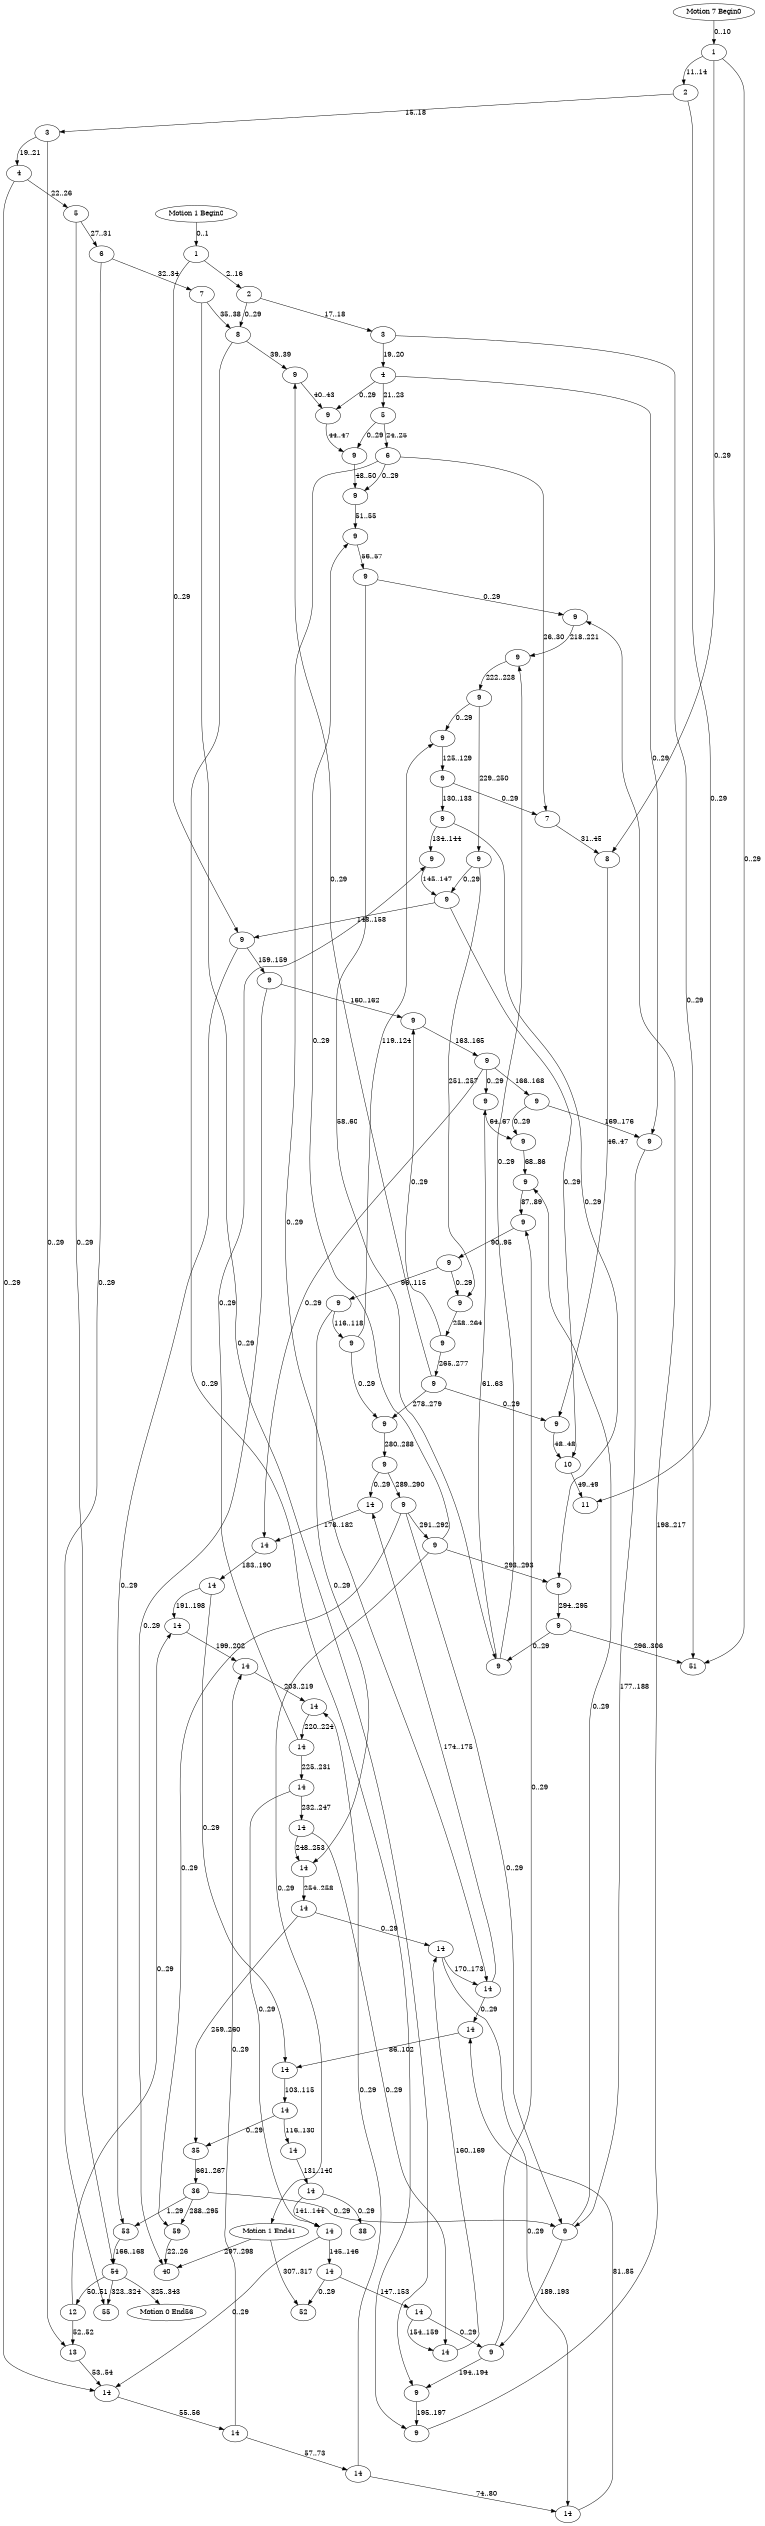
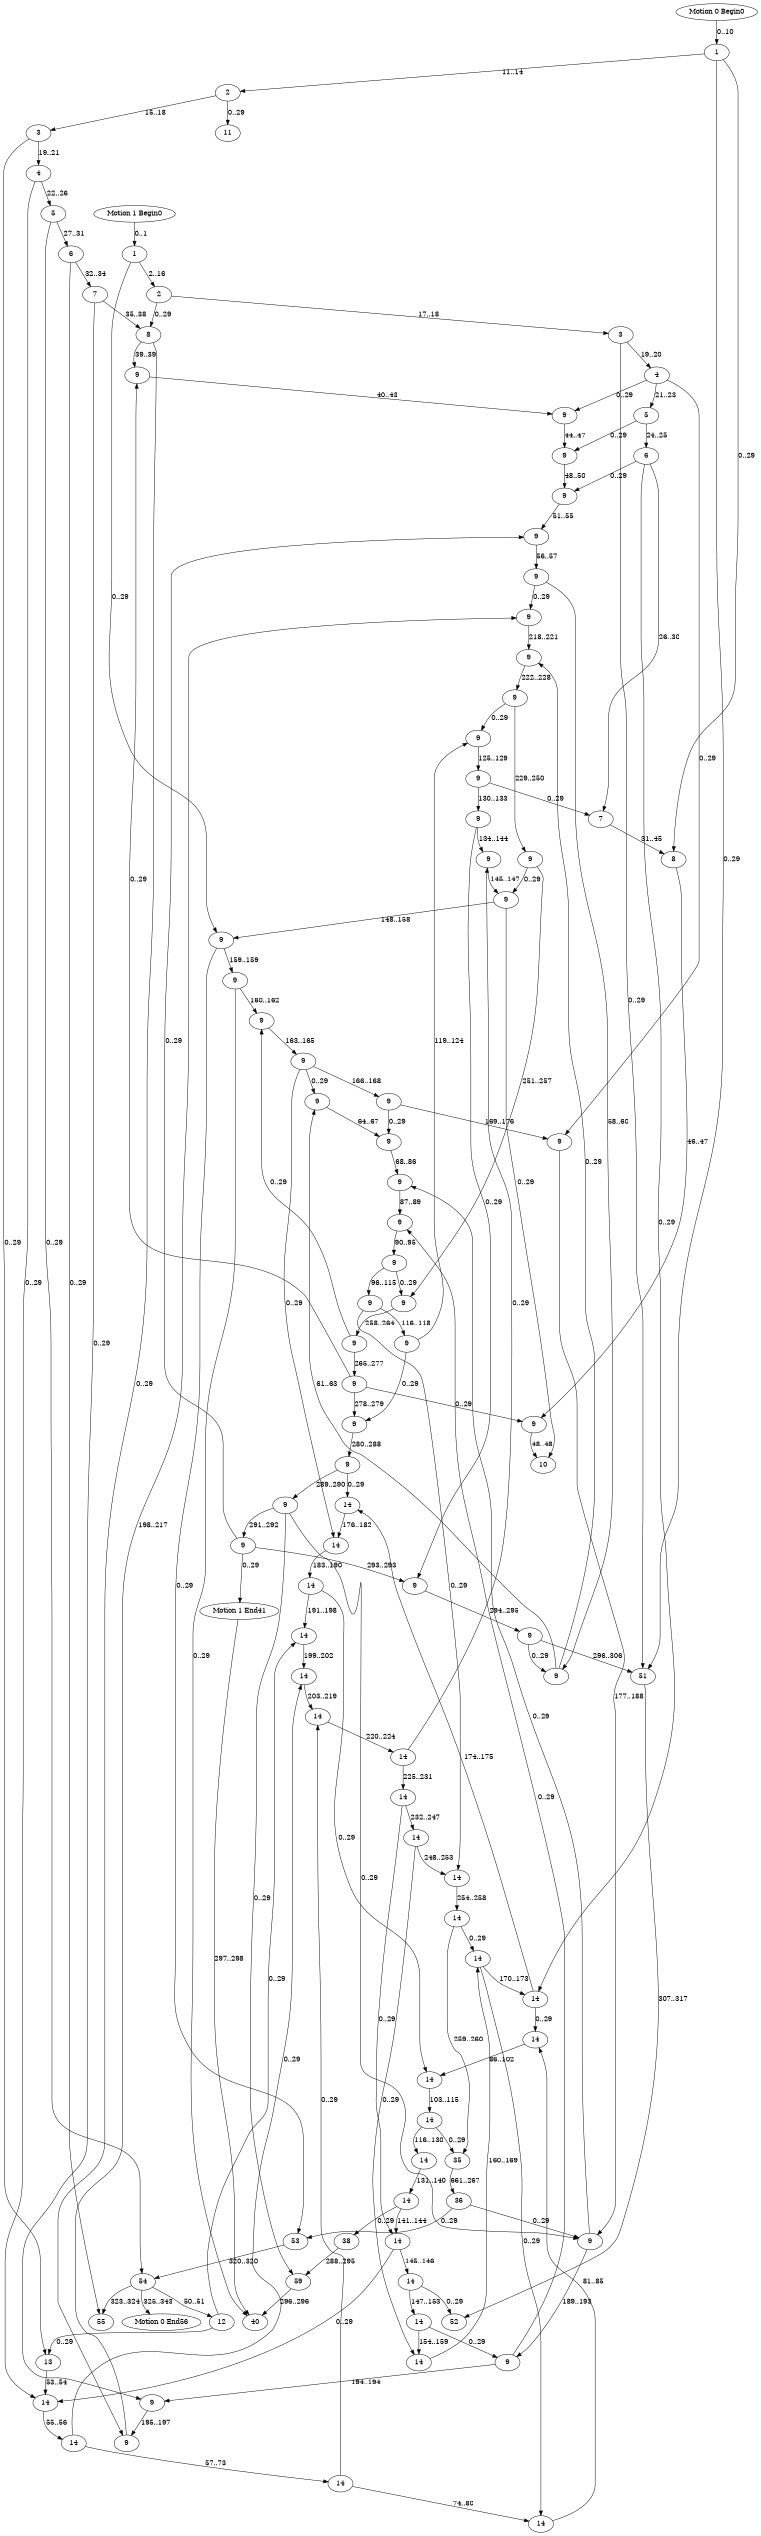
(714, 12) -> (717, 12)
(576, 1483) -> none
(188, 2210) -> (324, 2260)
(175, 2212) -> (449, 2221)
(130, 2252) -> (244, 2262)
(178, 2252) -> (295, 2302)
(280, 2272) -> (656, 2048)
(84, 2333) -> (65, 2342)
